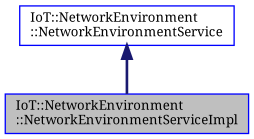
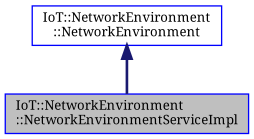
(127, 26) -> (127, 26)
